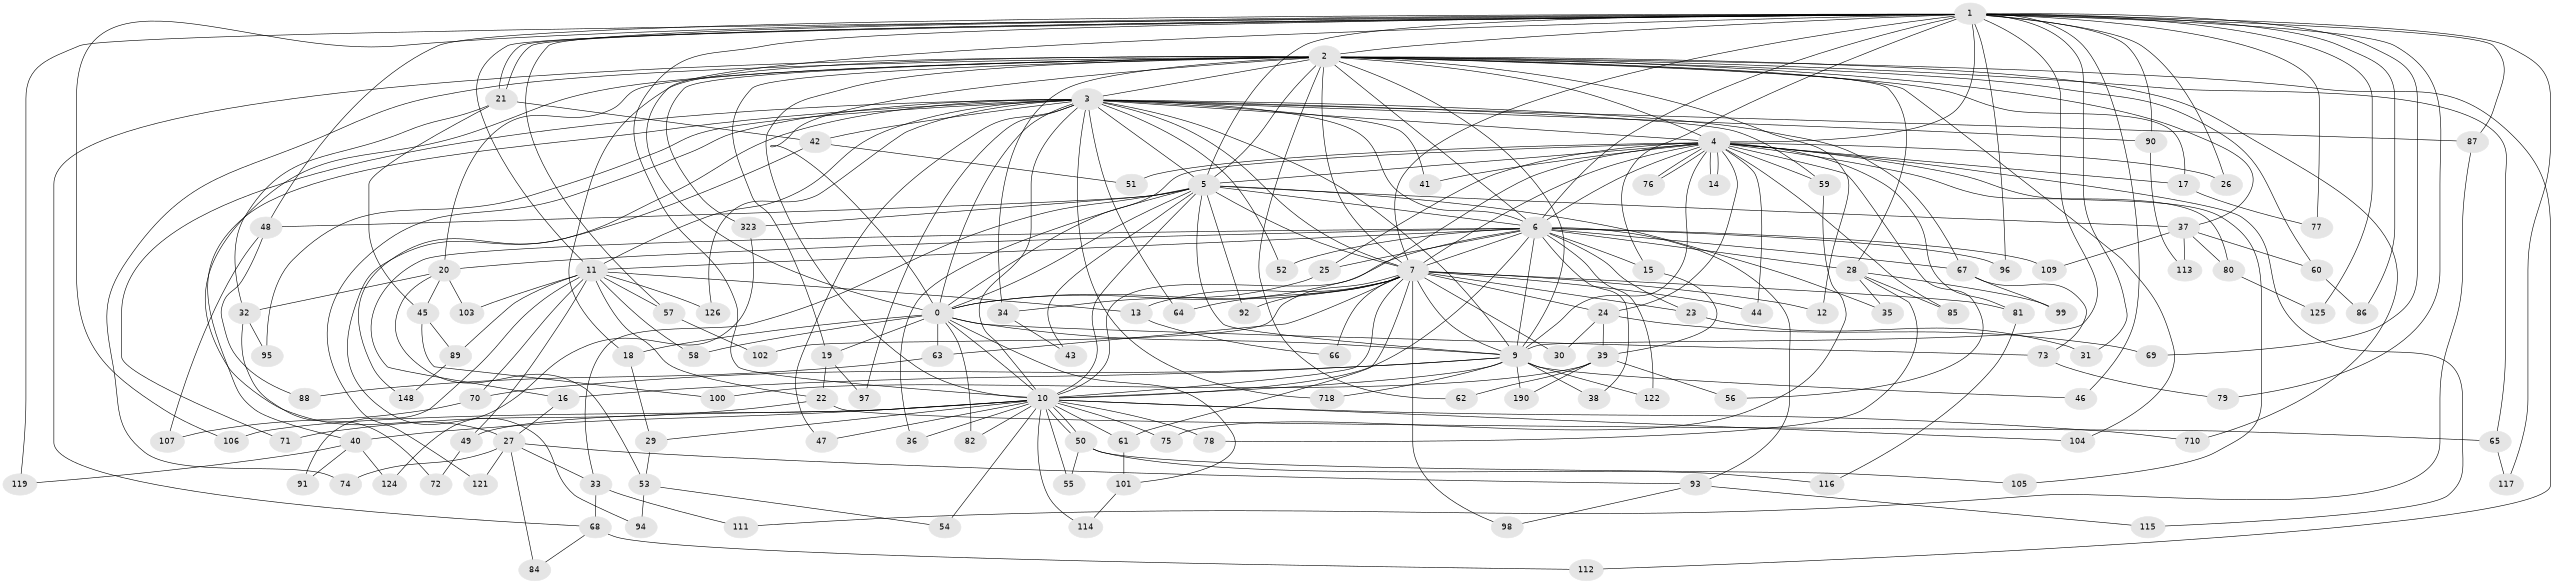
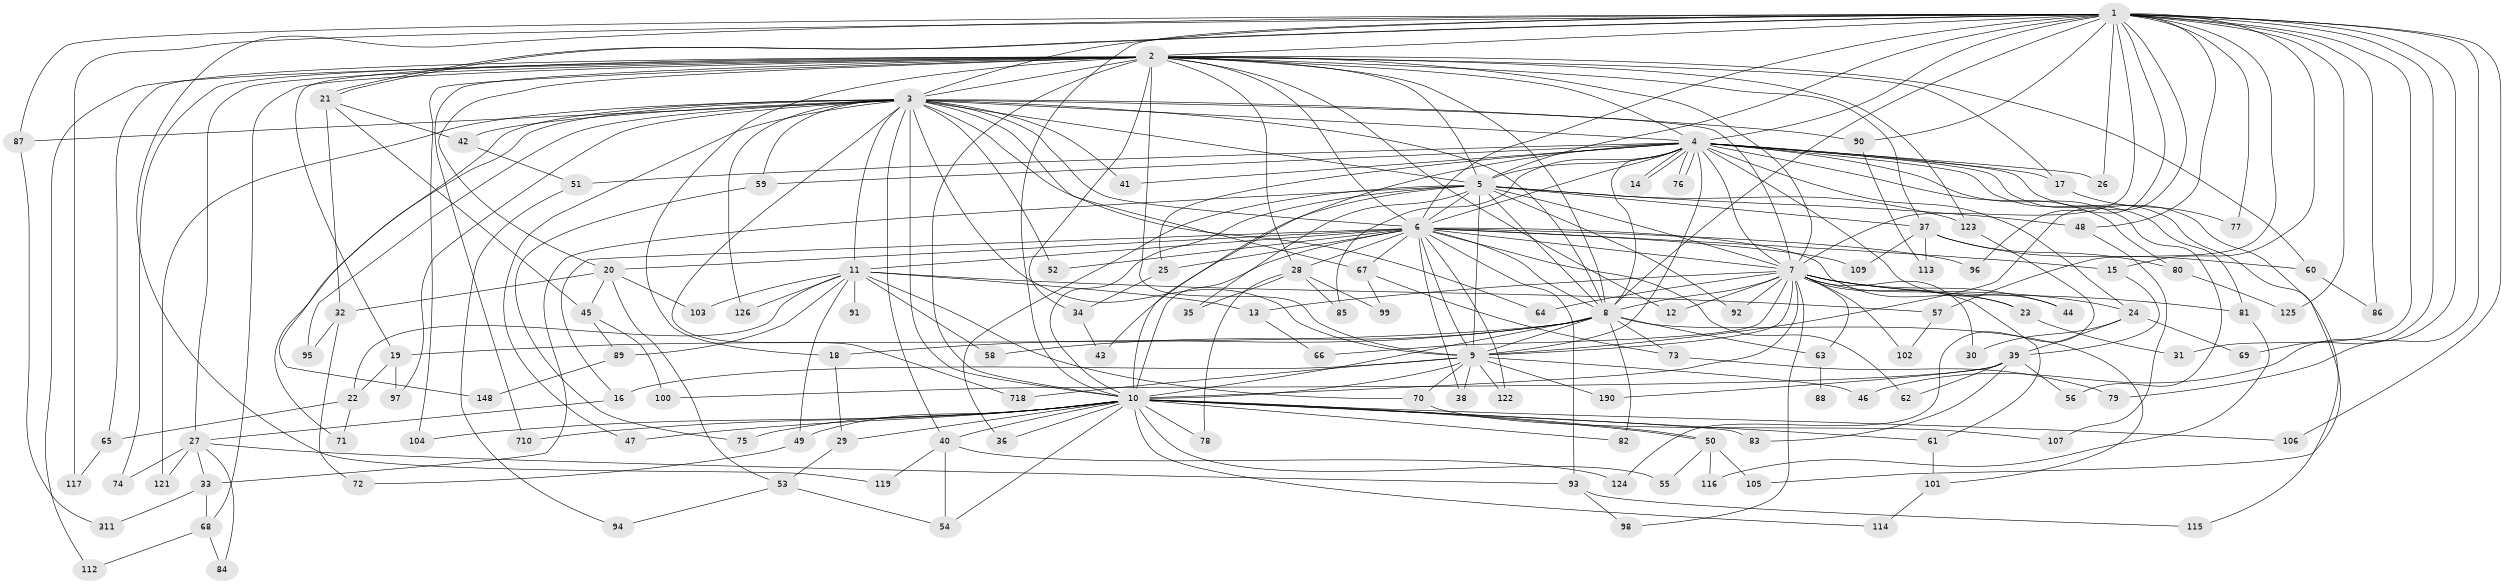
(1100, 25) -> (1508, 22)
(749, 228) -> (1969, 228)
(1260, 278) -> (1676, 294)
(354, 309) -> (462, 371)
(938, 313) -> (1606, 313)
(224, 326) -> none
none -> (1755, 442)
(329, 463) -> (945, 484)
(741, 527) -> (107, 527)
